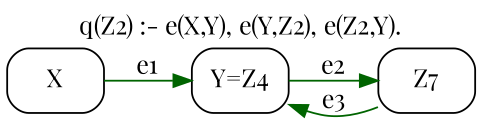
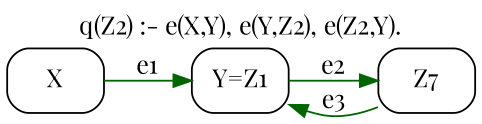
(240, 81) -> (240, 81)
